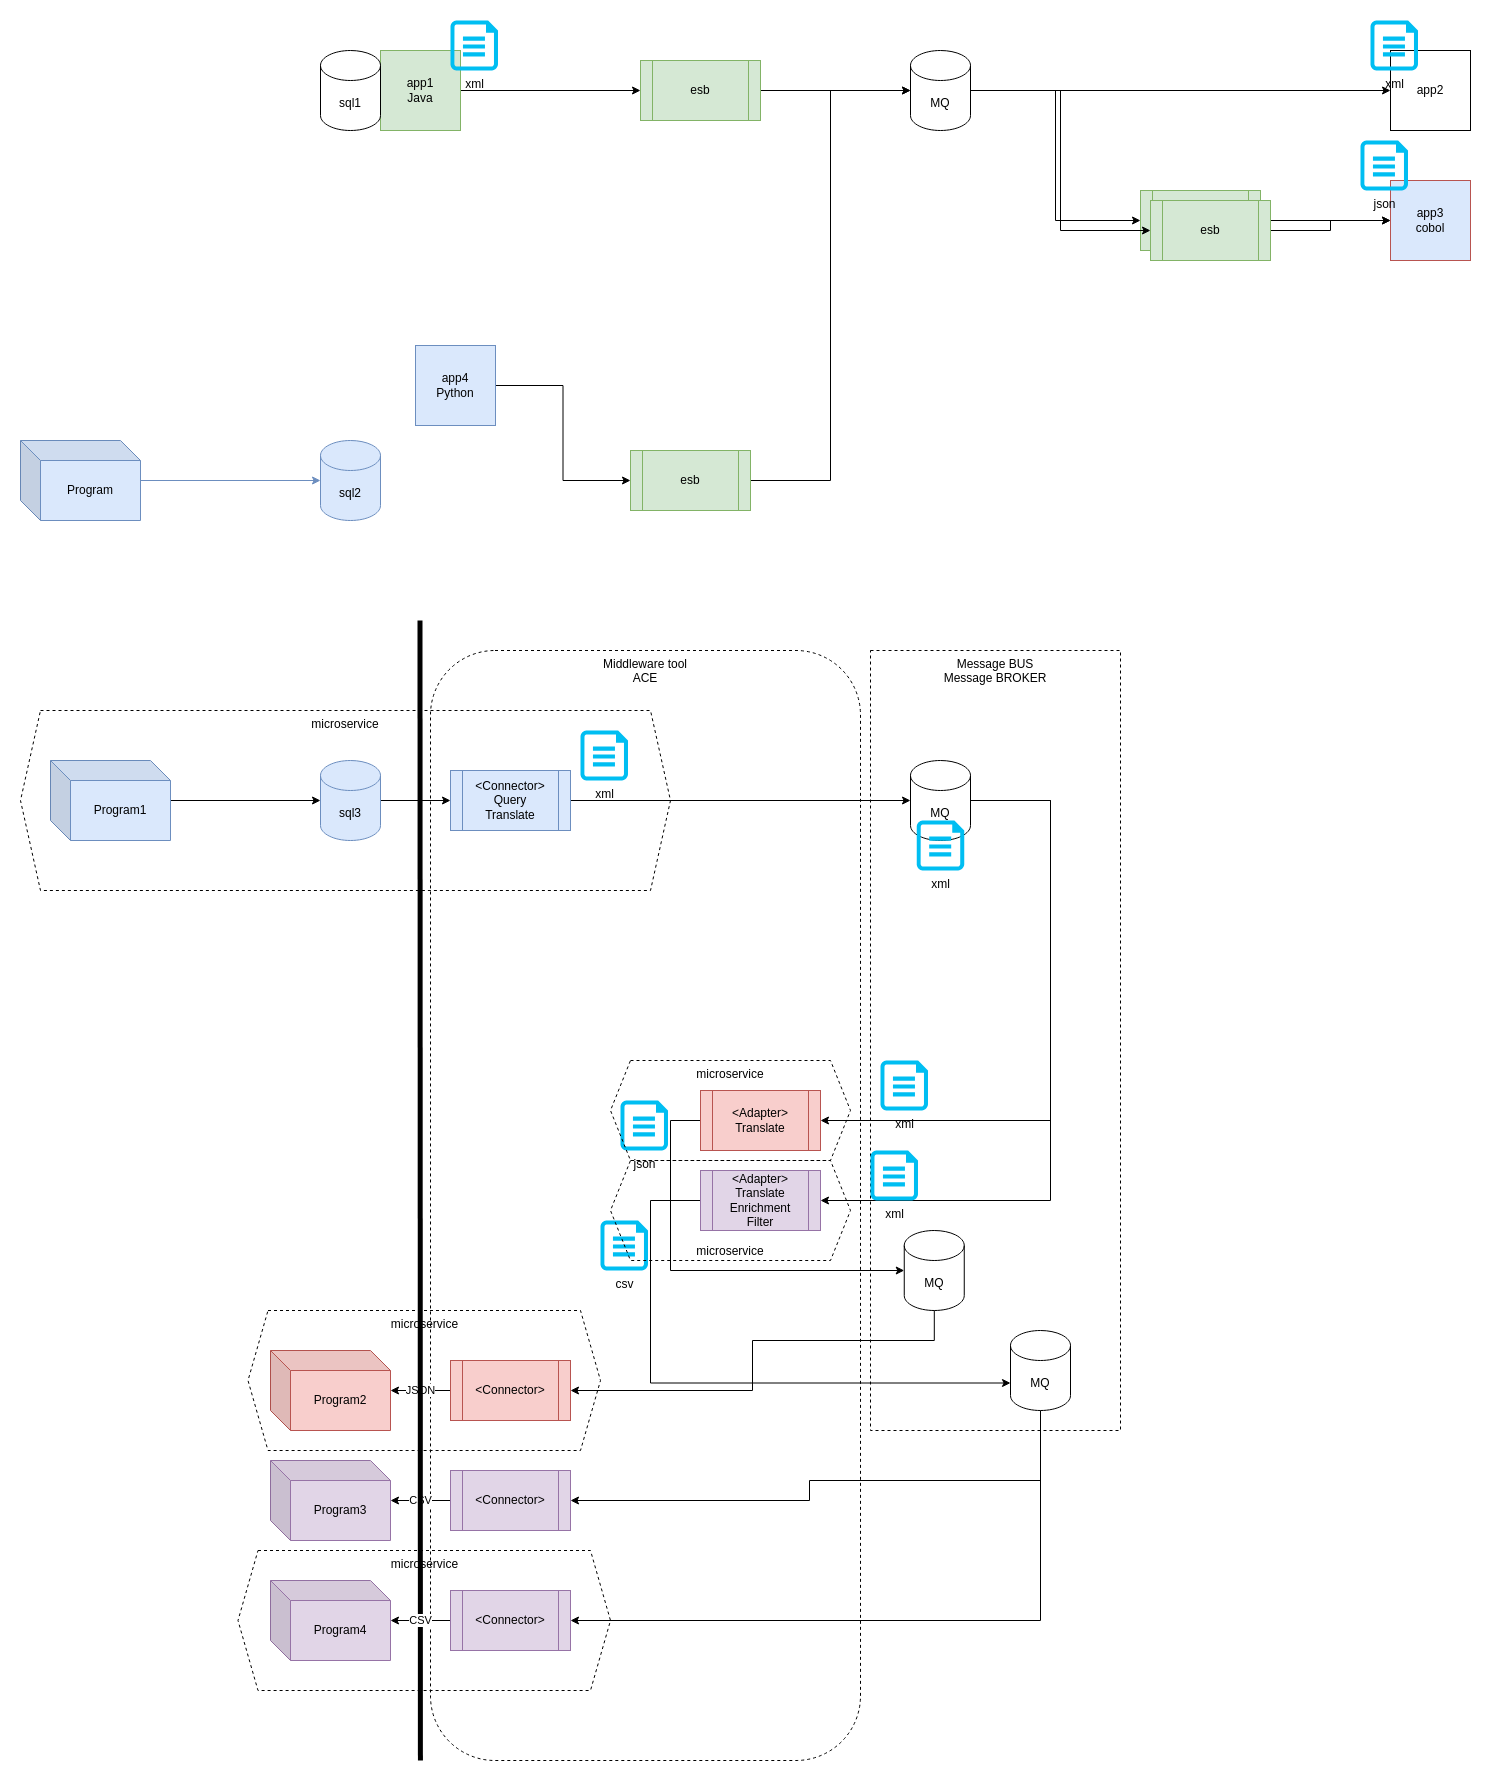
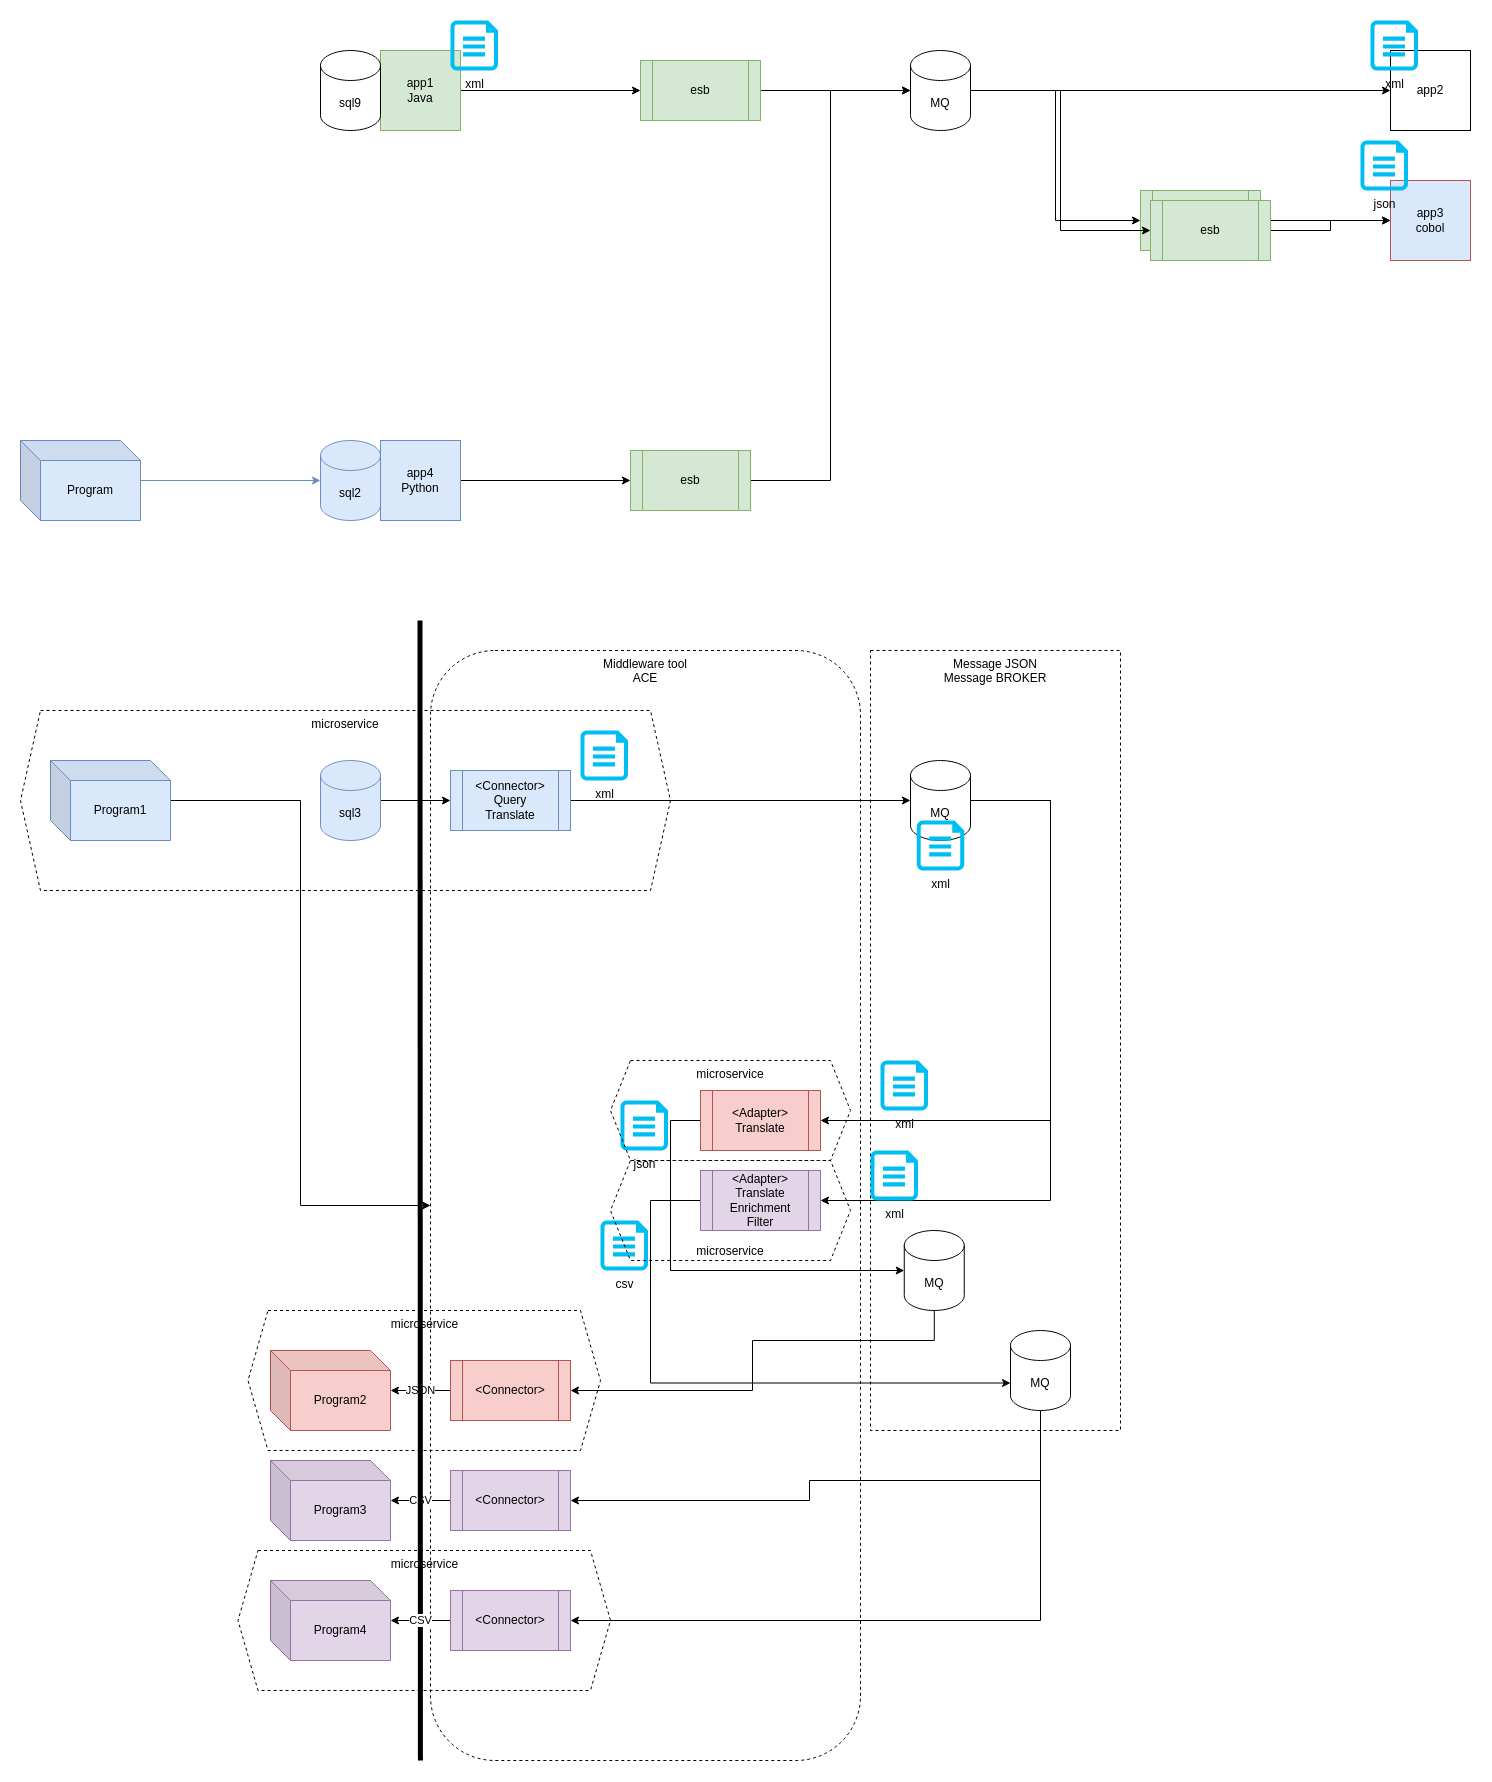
(351, 104) -> (351, 104)
(456, 386) -> (421, 481)
(996, 672) -> (996, 672)
(306, 801) -> (301, 1063)
